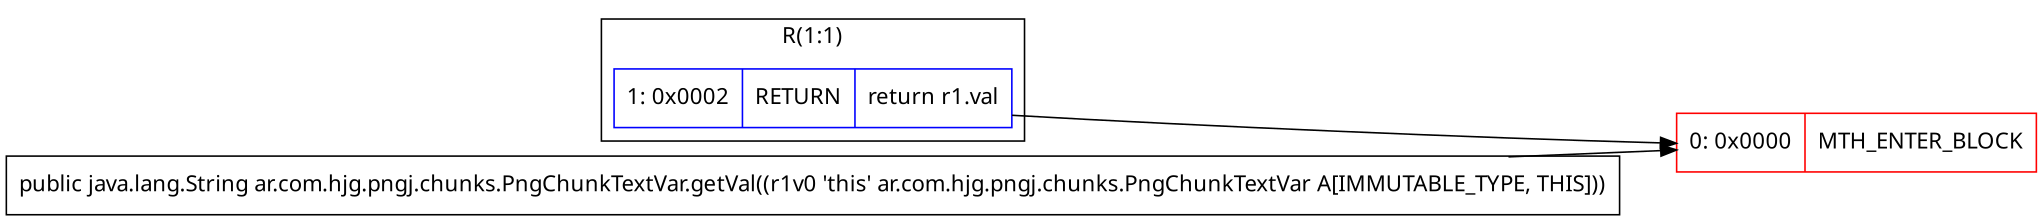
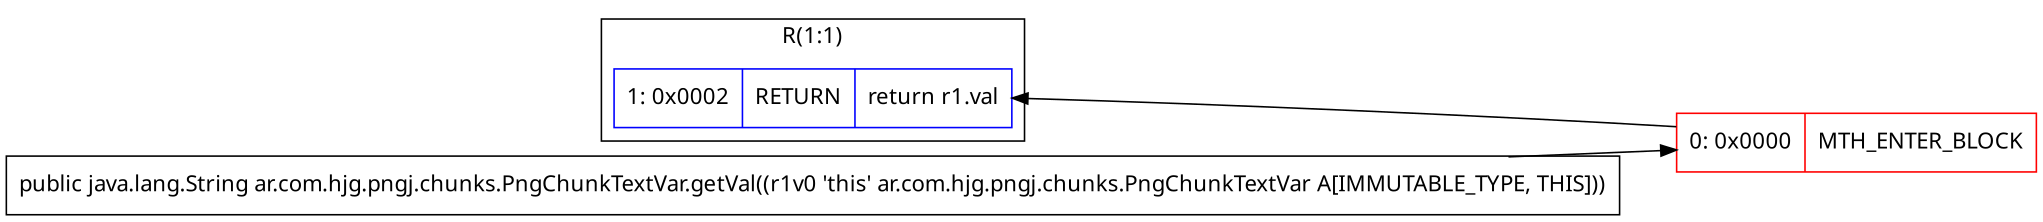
(1336, 131) -> (1352, 111)
